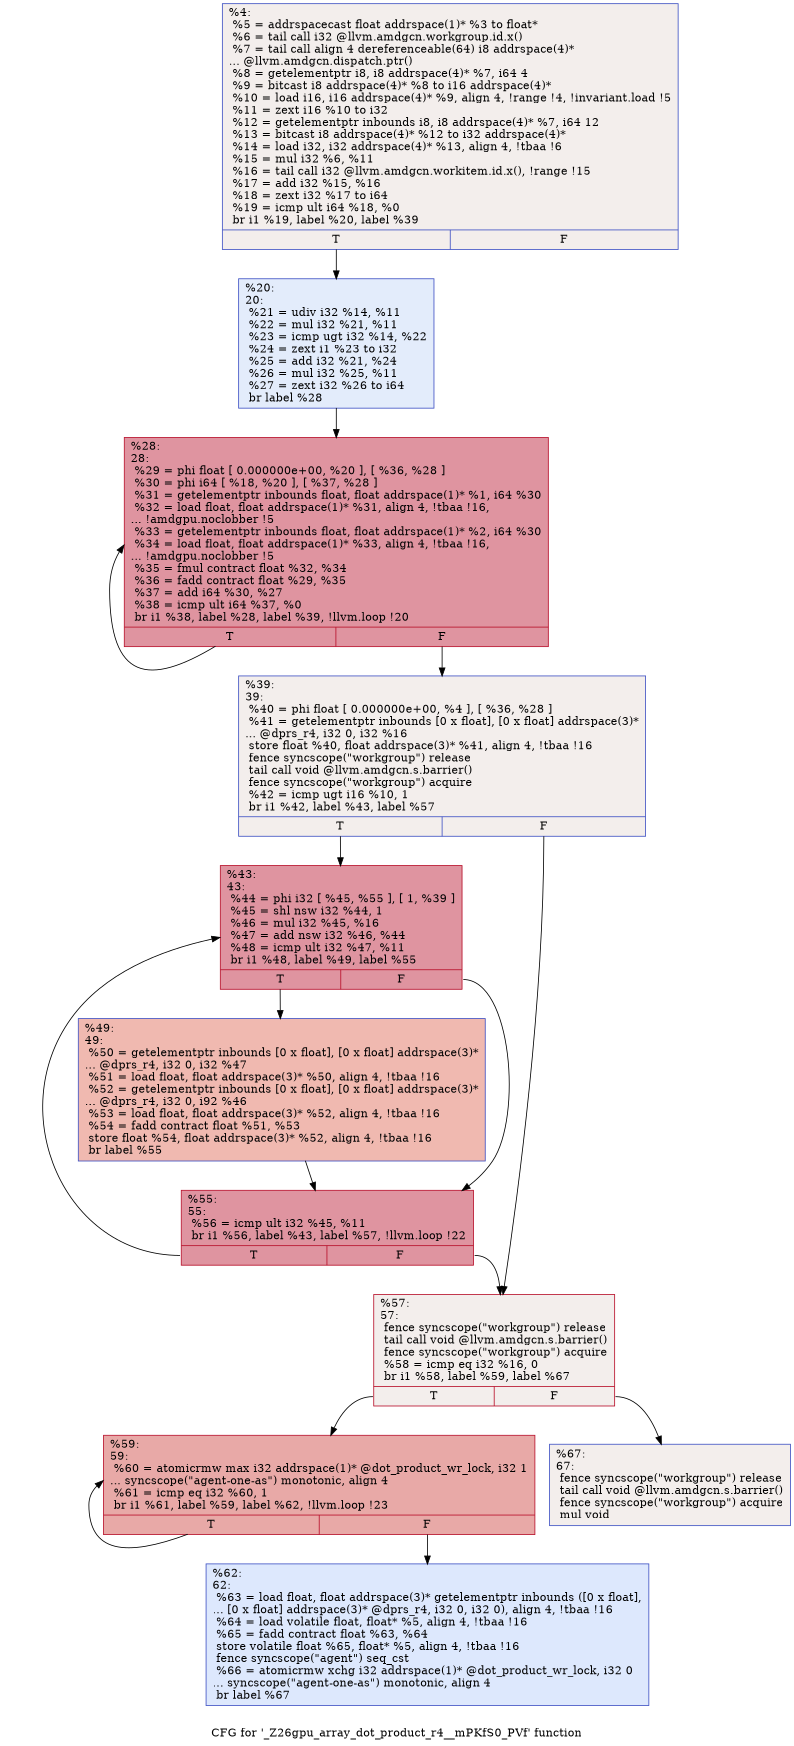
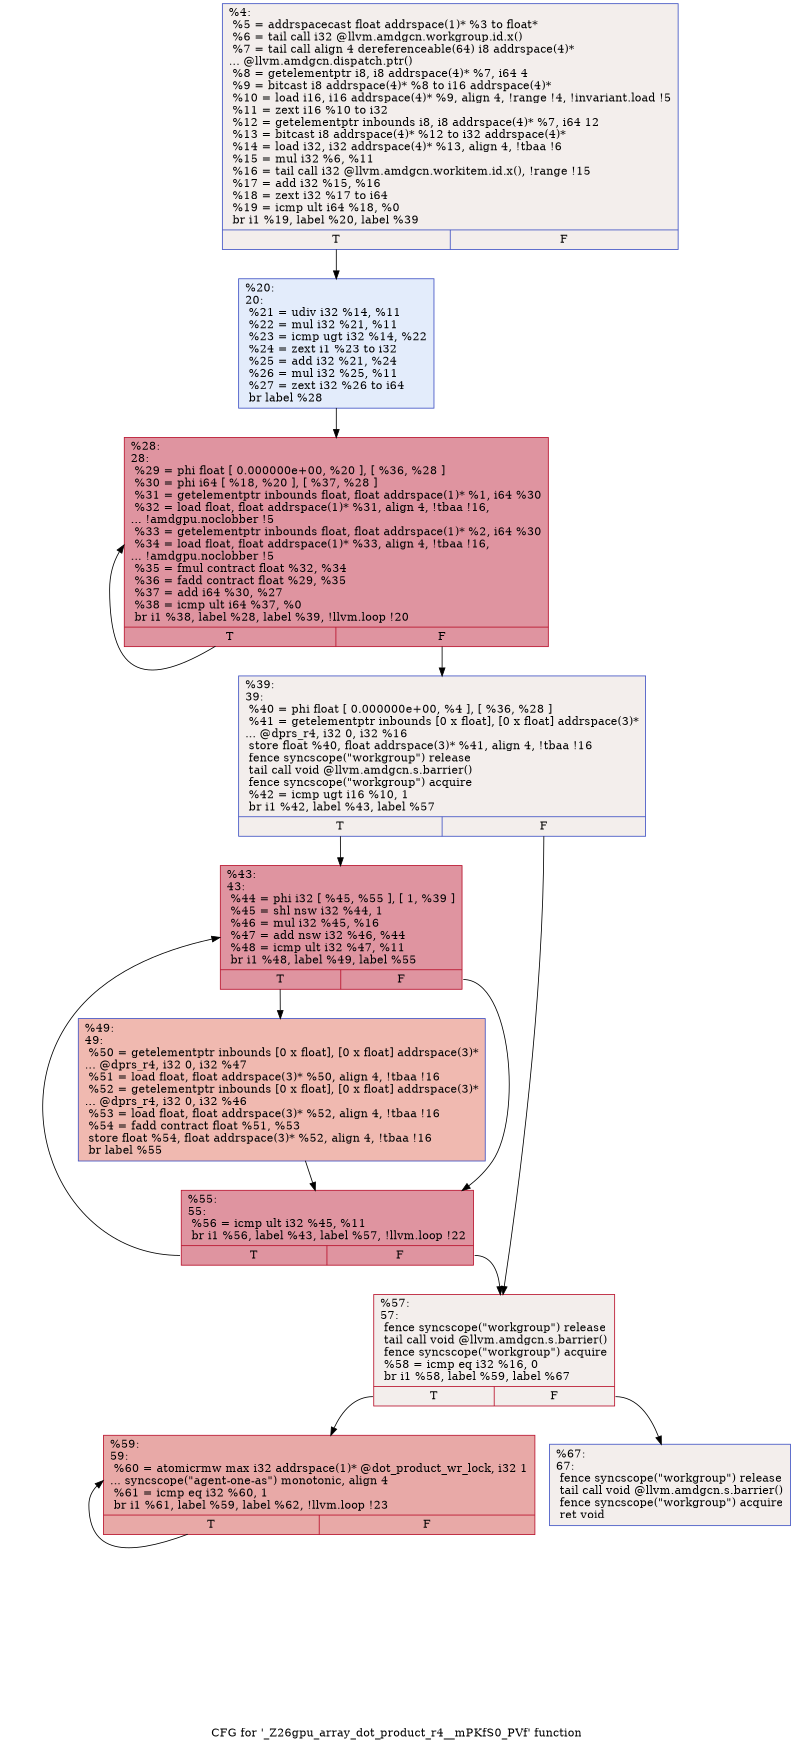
(166, 1102) -> (166, 1102)
(583, 1515) -> (581, 1515)
(427, 1635) -> none
